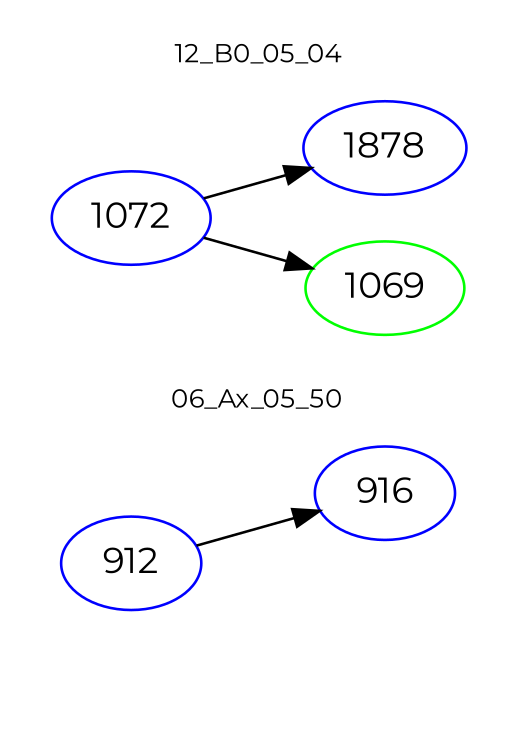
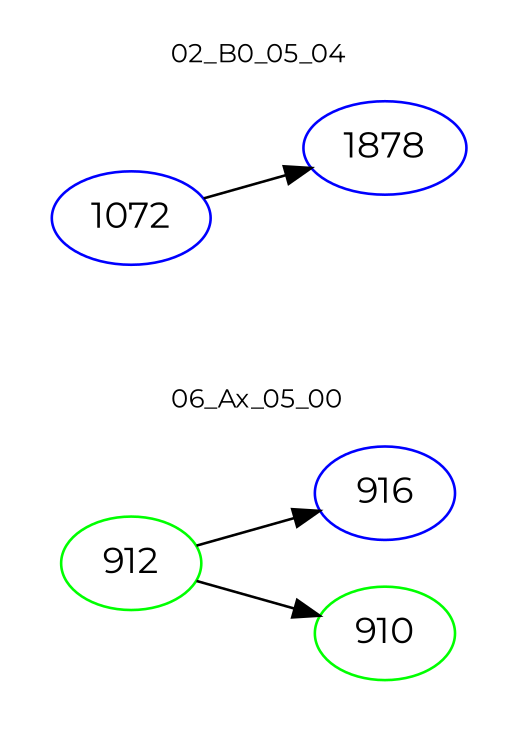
(259, 56) -> (259, 56)
(385, 288) -> none
(258, 401) -> (258, 401)
(131, 563) -> (131, 563)
none -> (385, 633)
